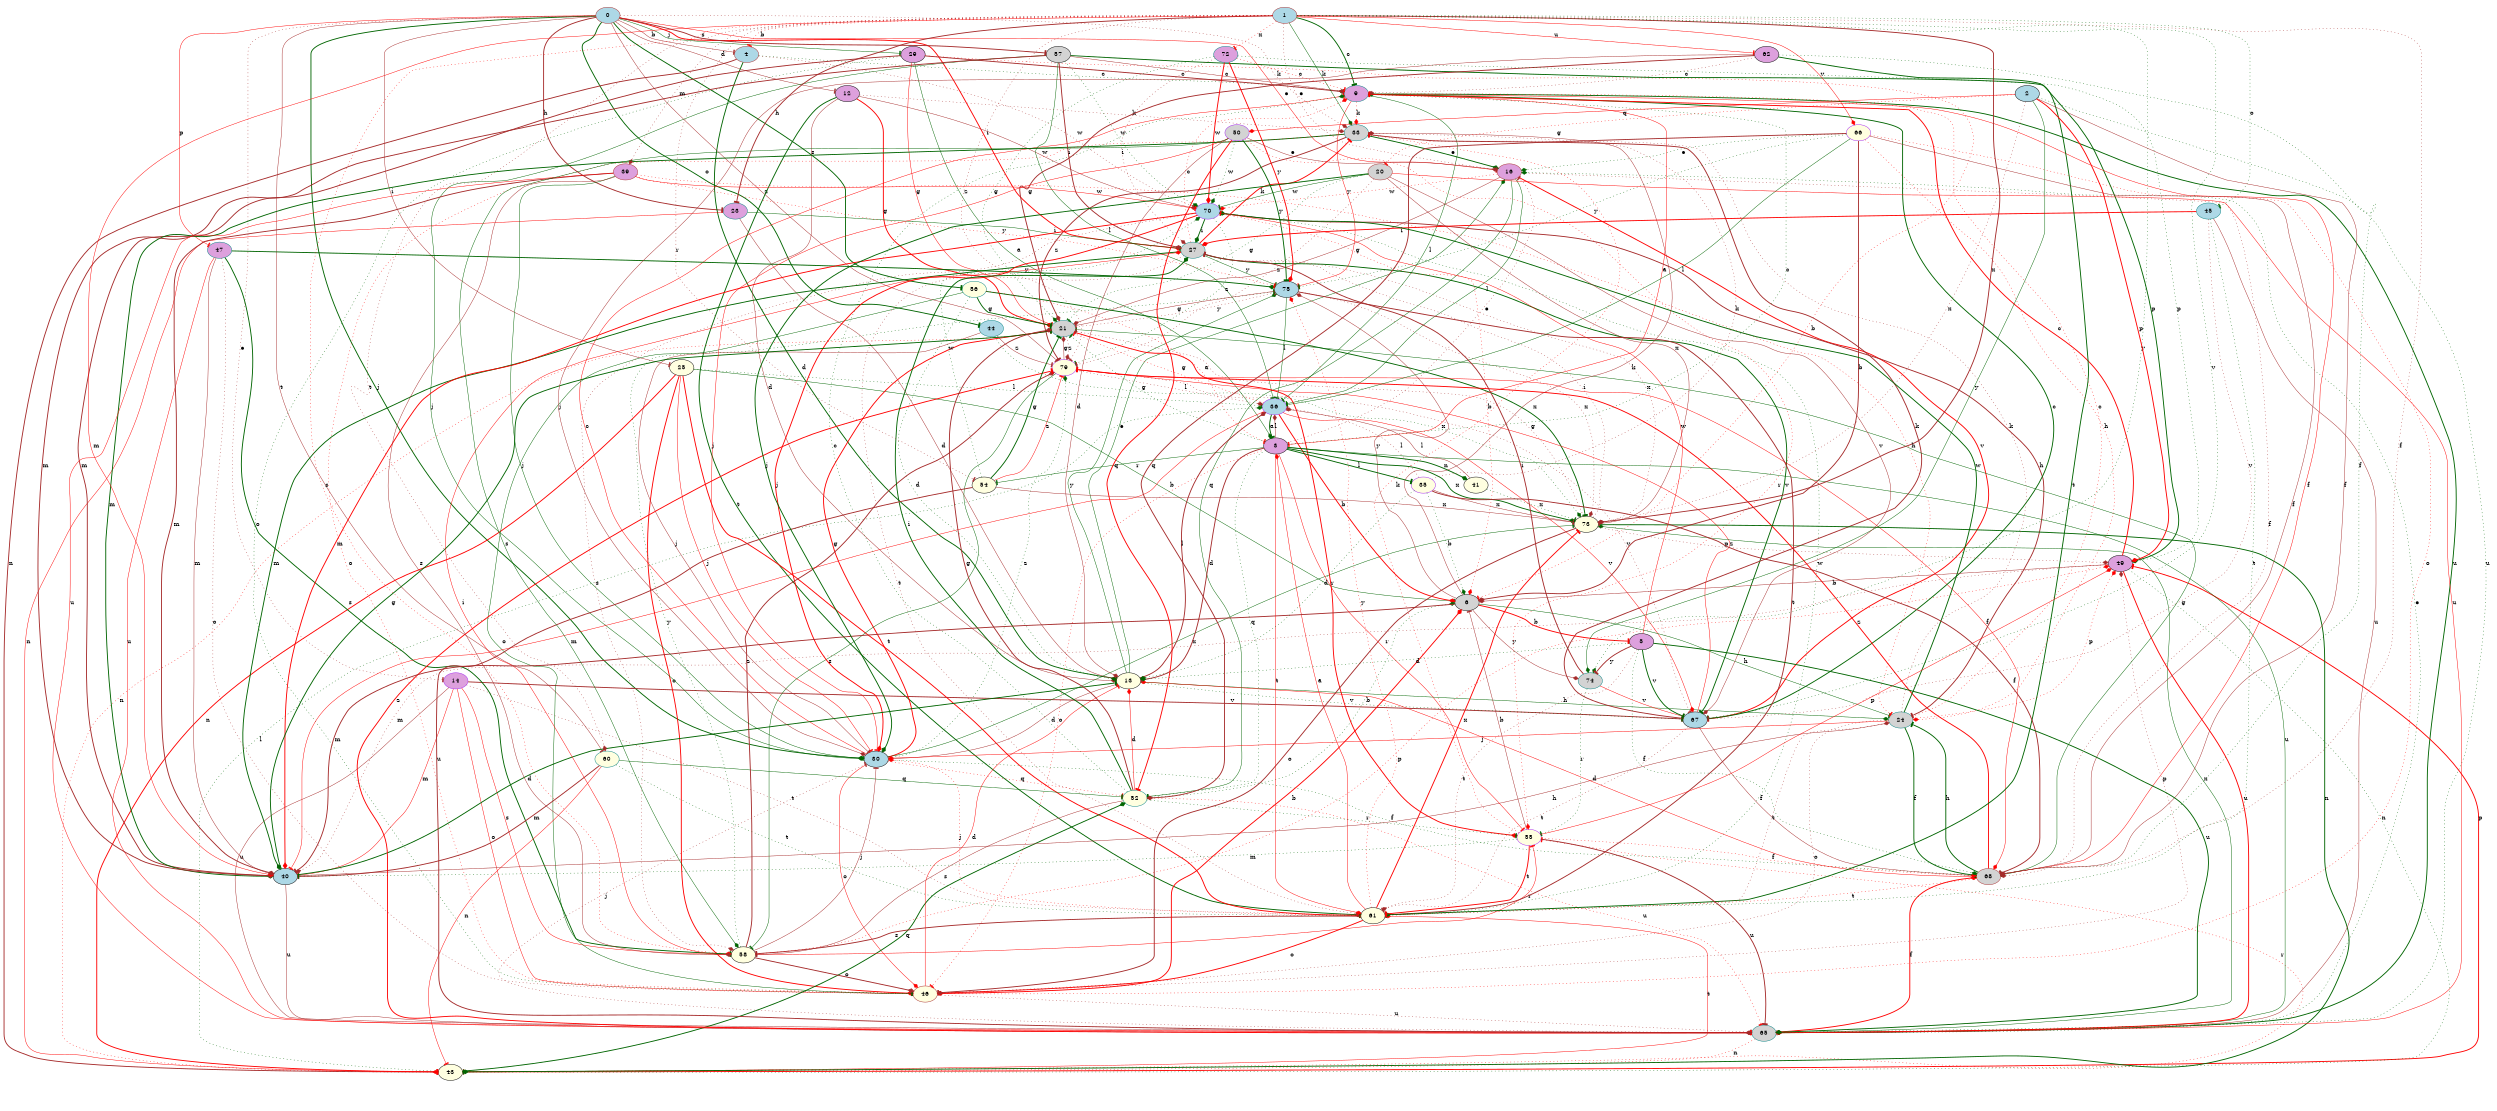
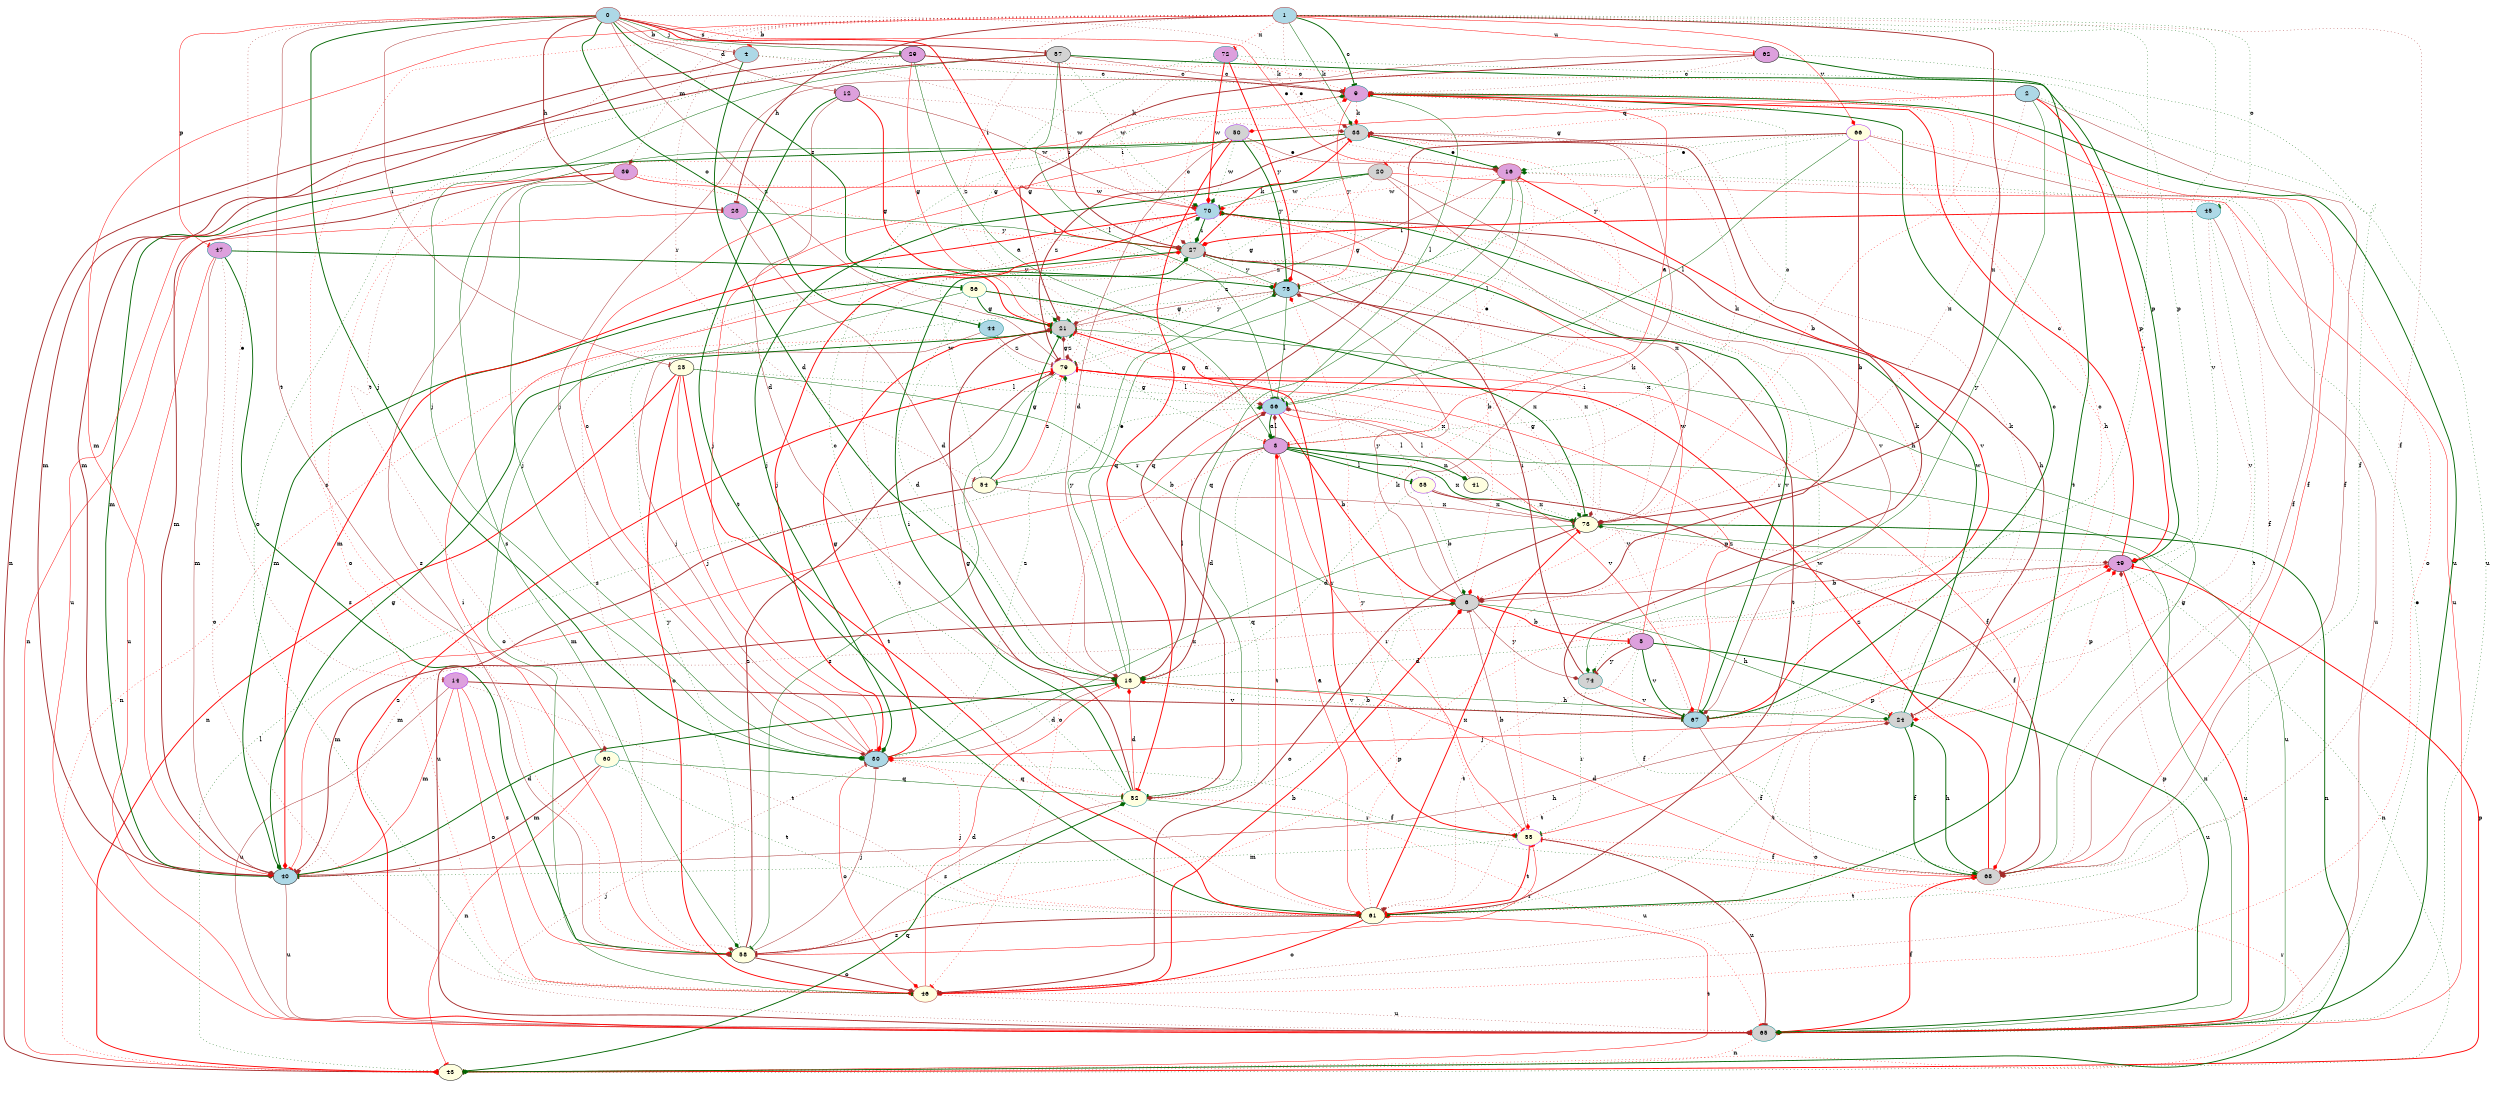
(1331, 818) -> (1331, 818)
